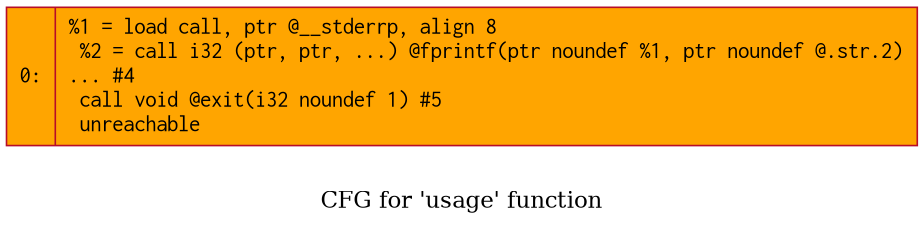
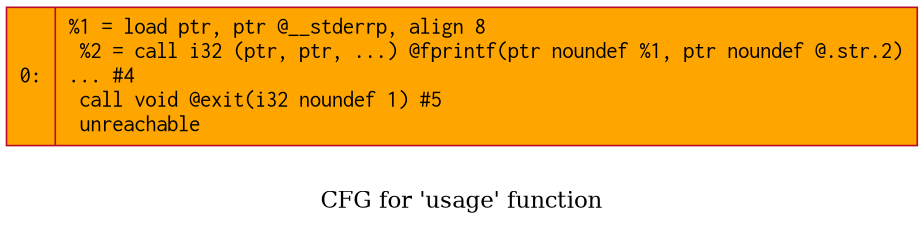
(283, 27) -> (277, 27)
